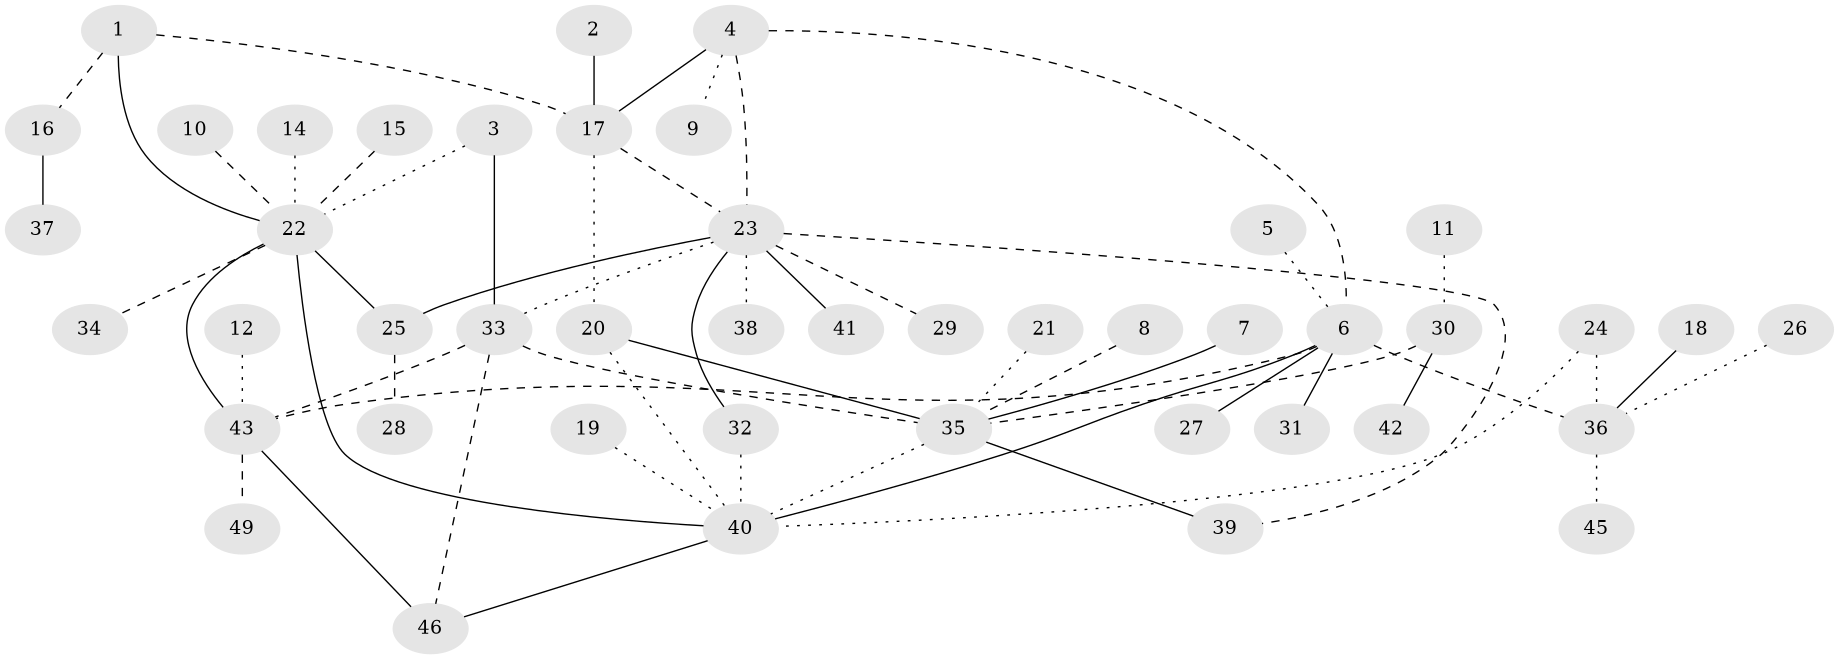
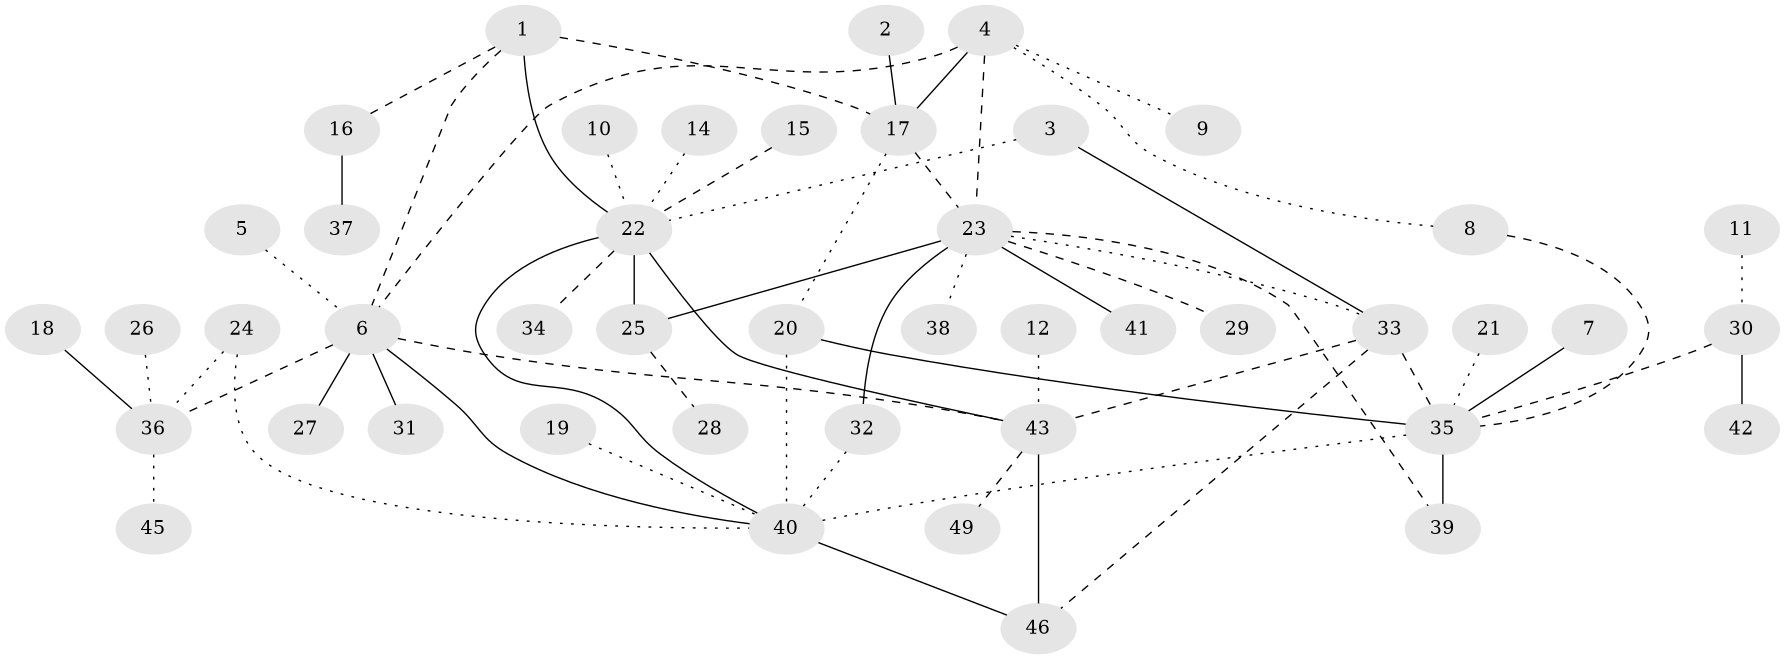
none -> (425, 171)
none -> (1205, 178)
(245, 180) -> (617, 180)
